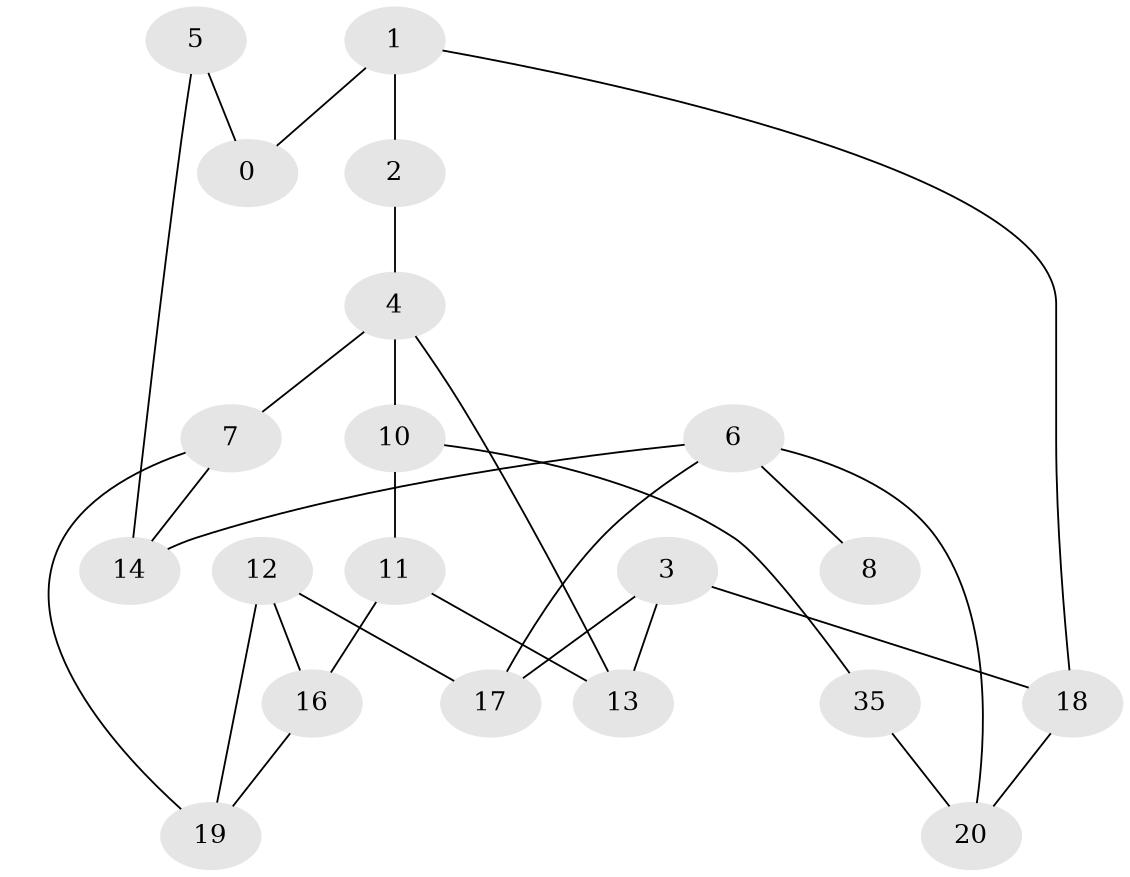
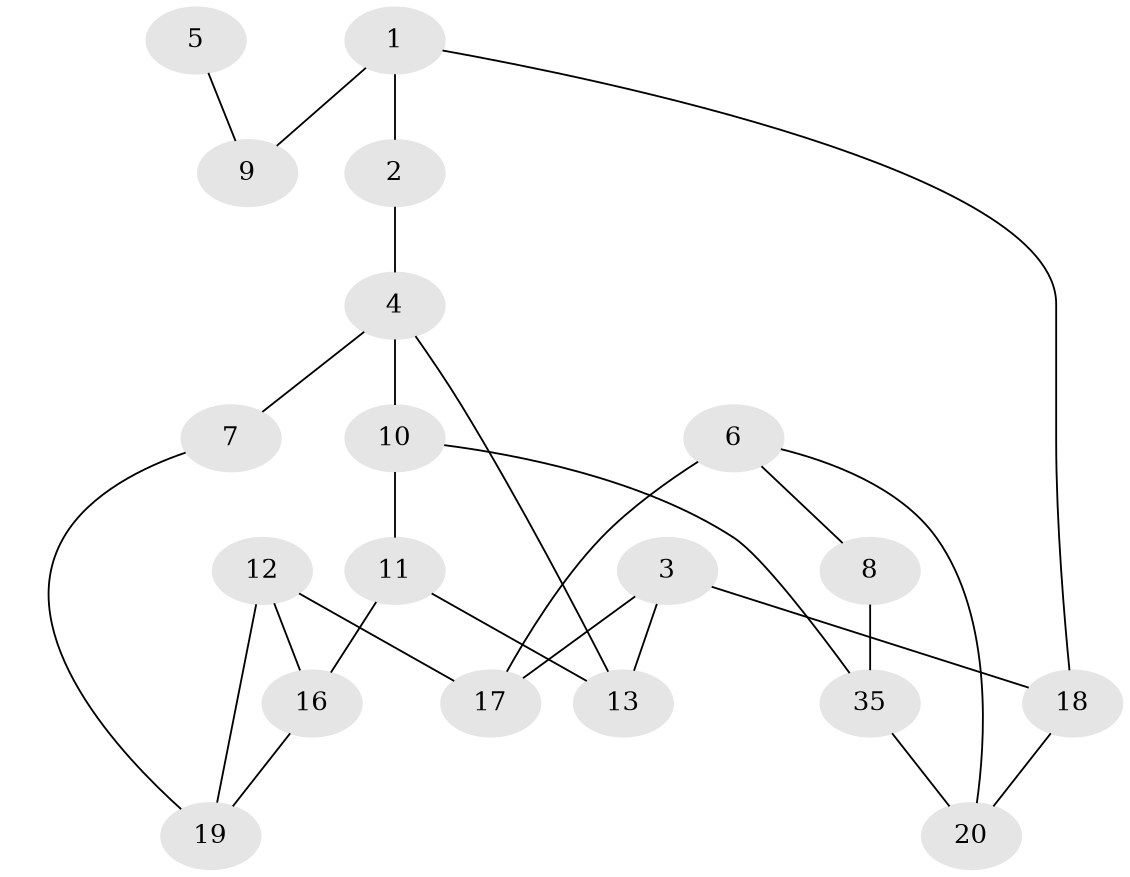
(248, 173) -> (248, 173)
(130, 571) -> none
none -> (870, 649)
